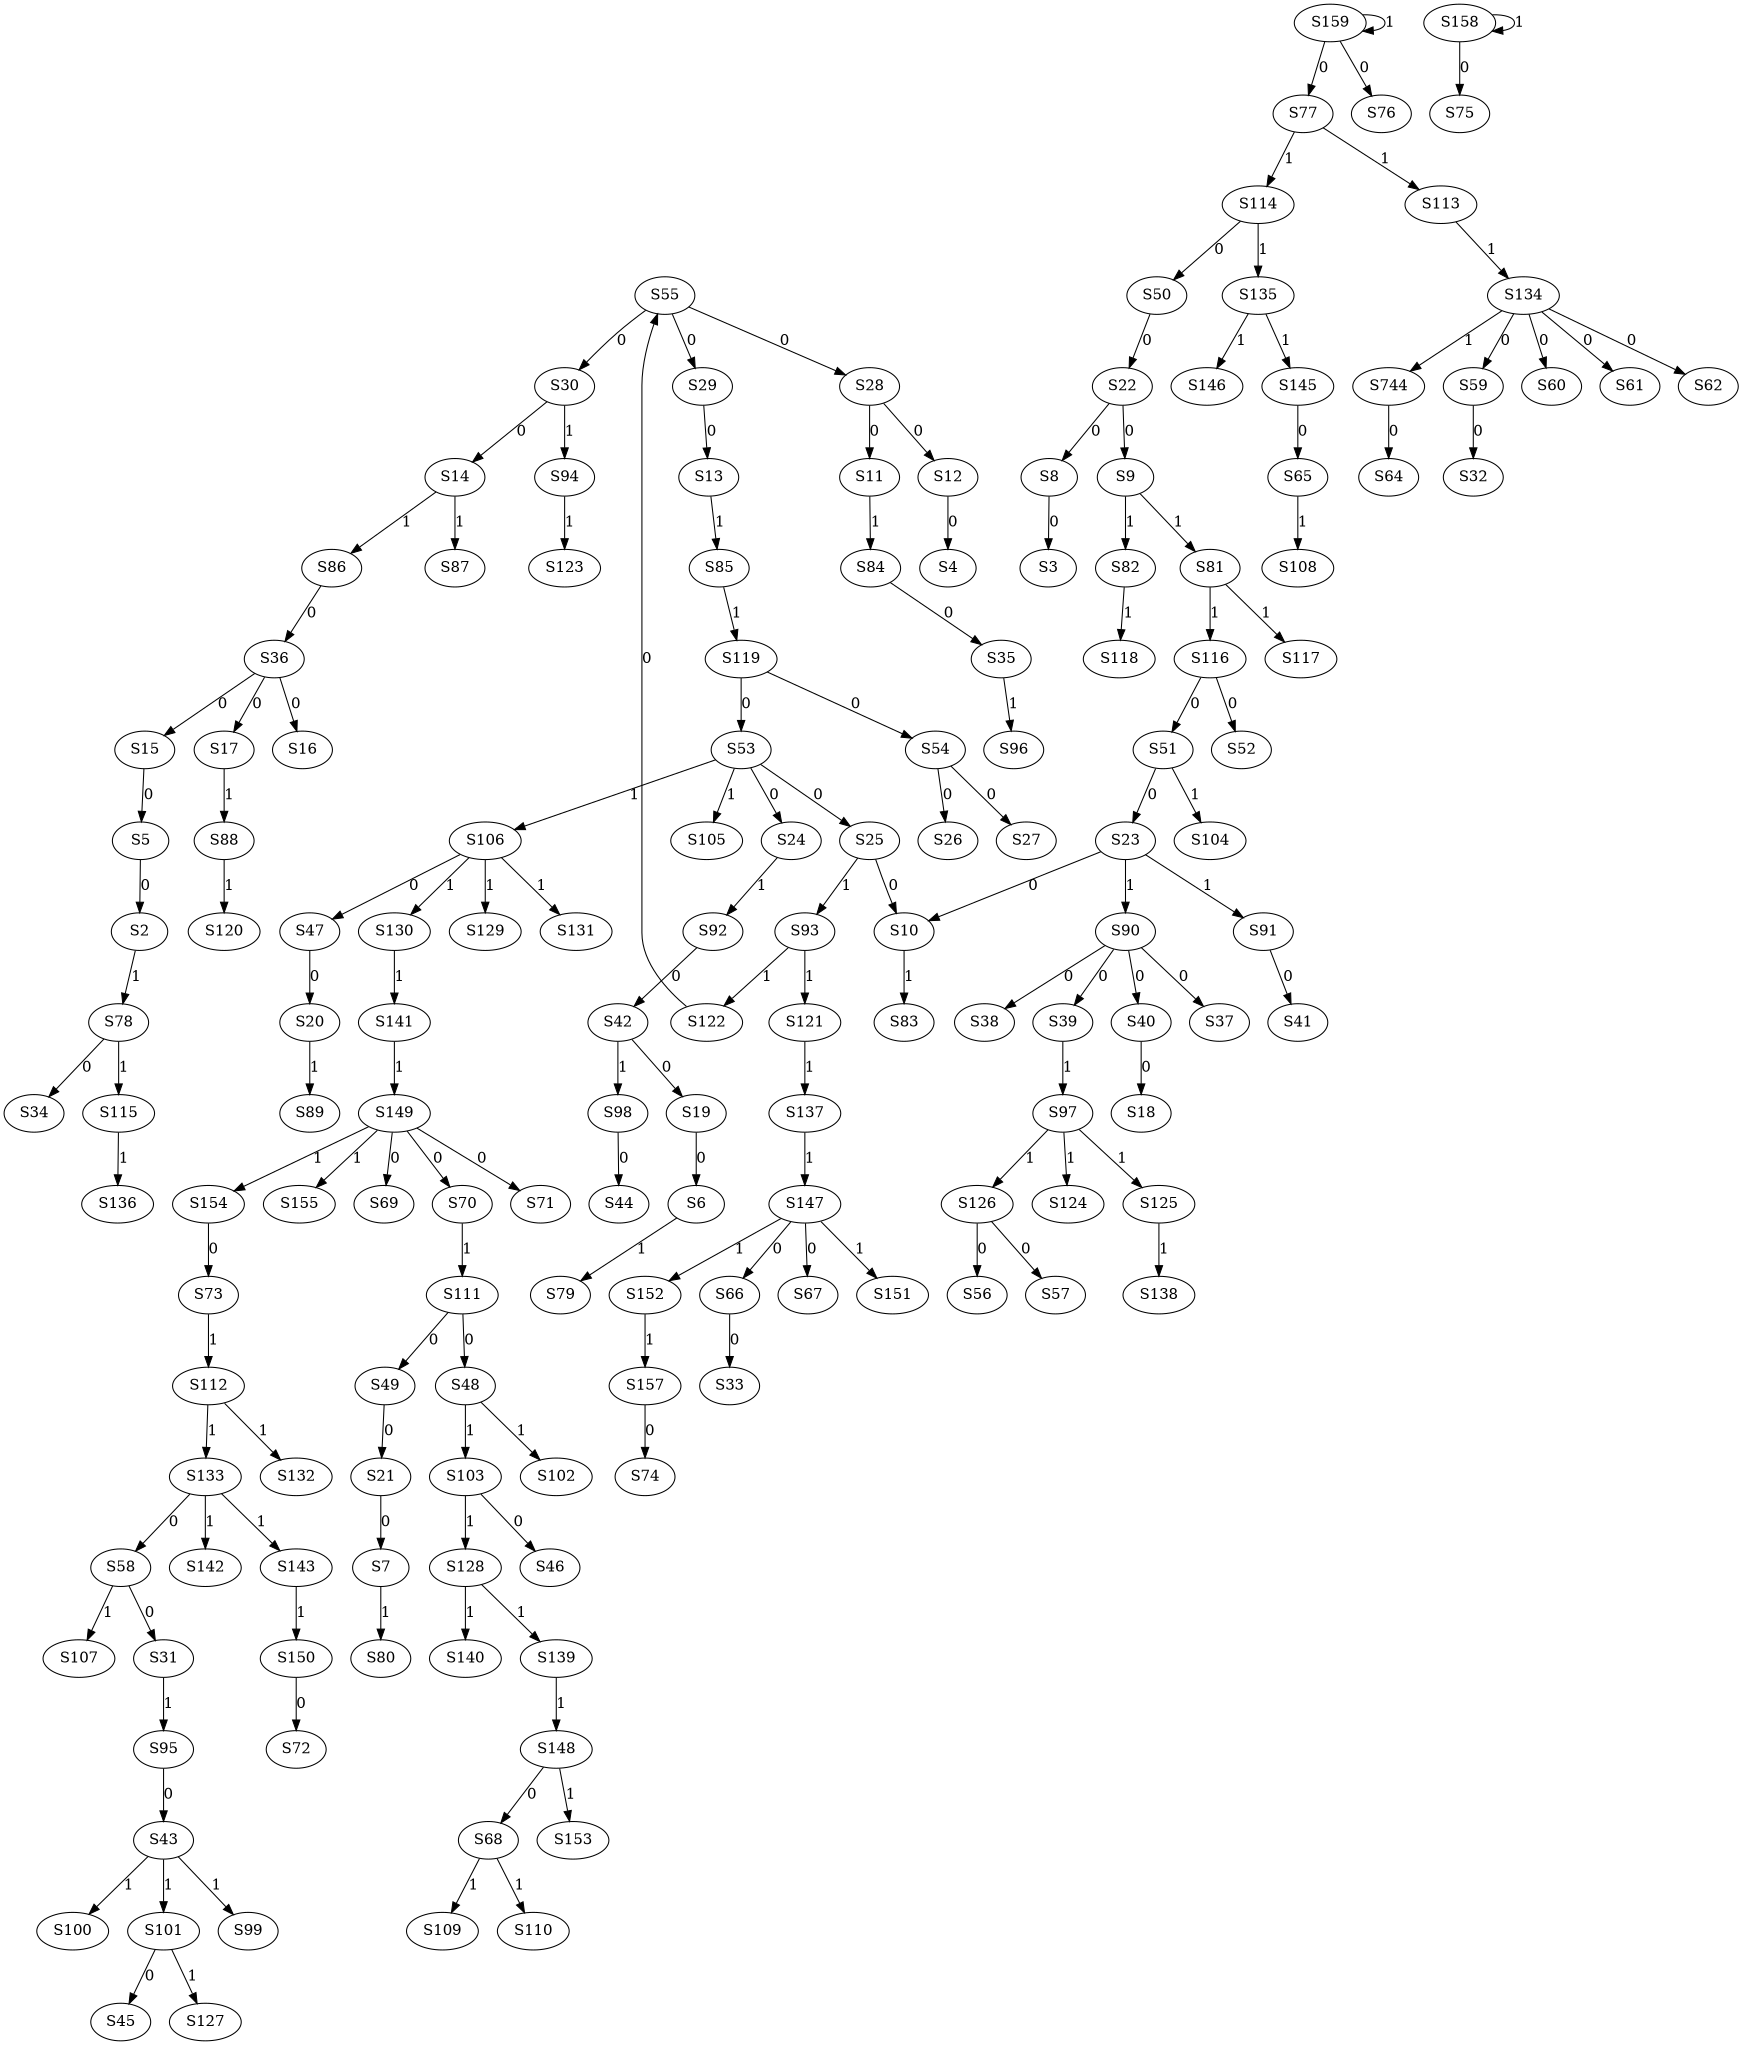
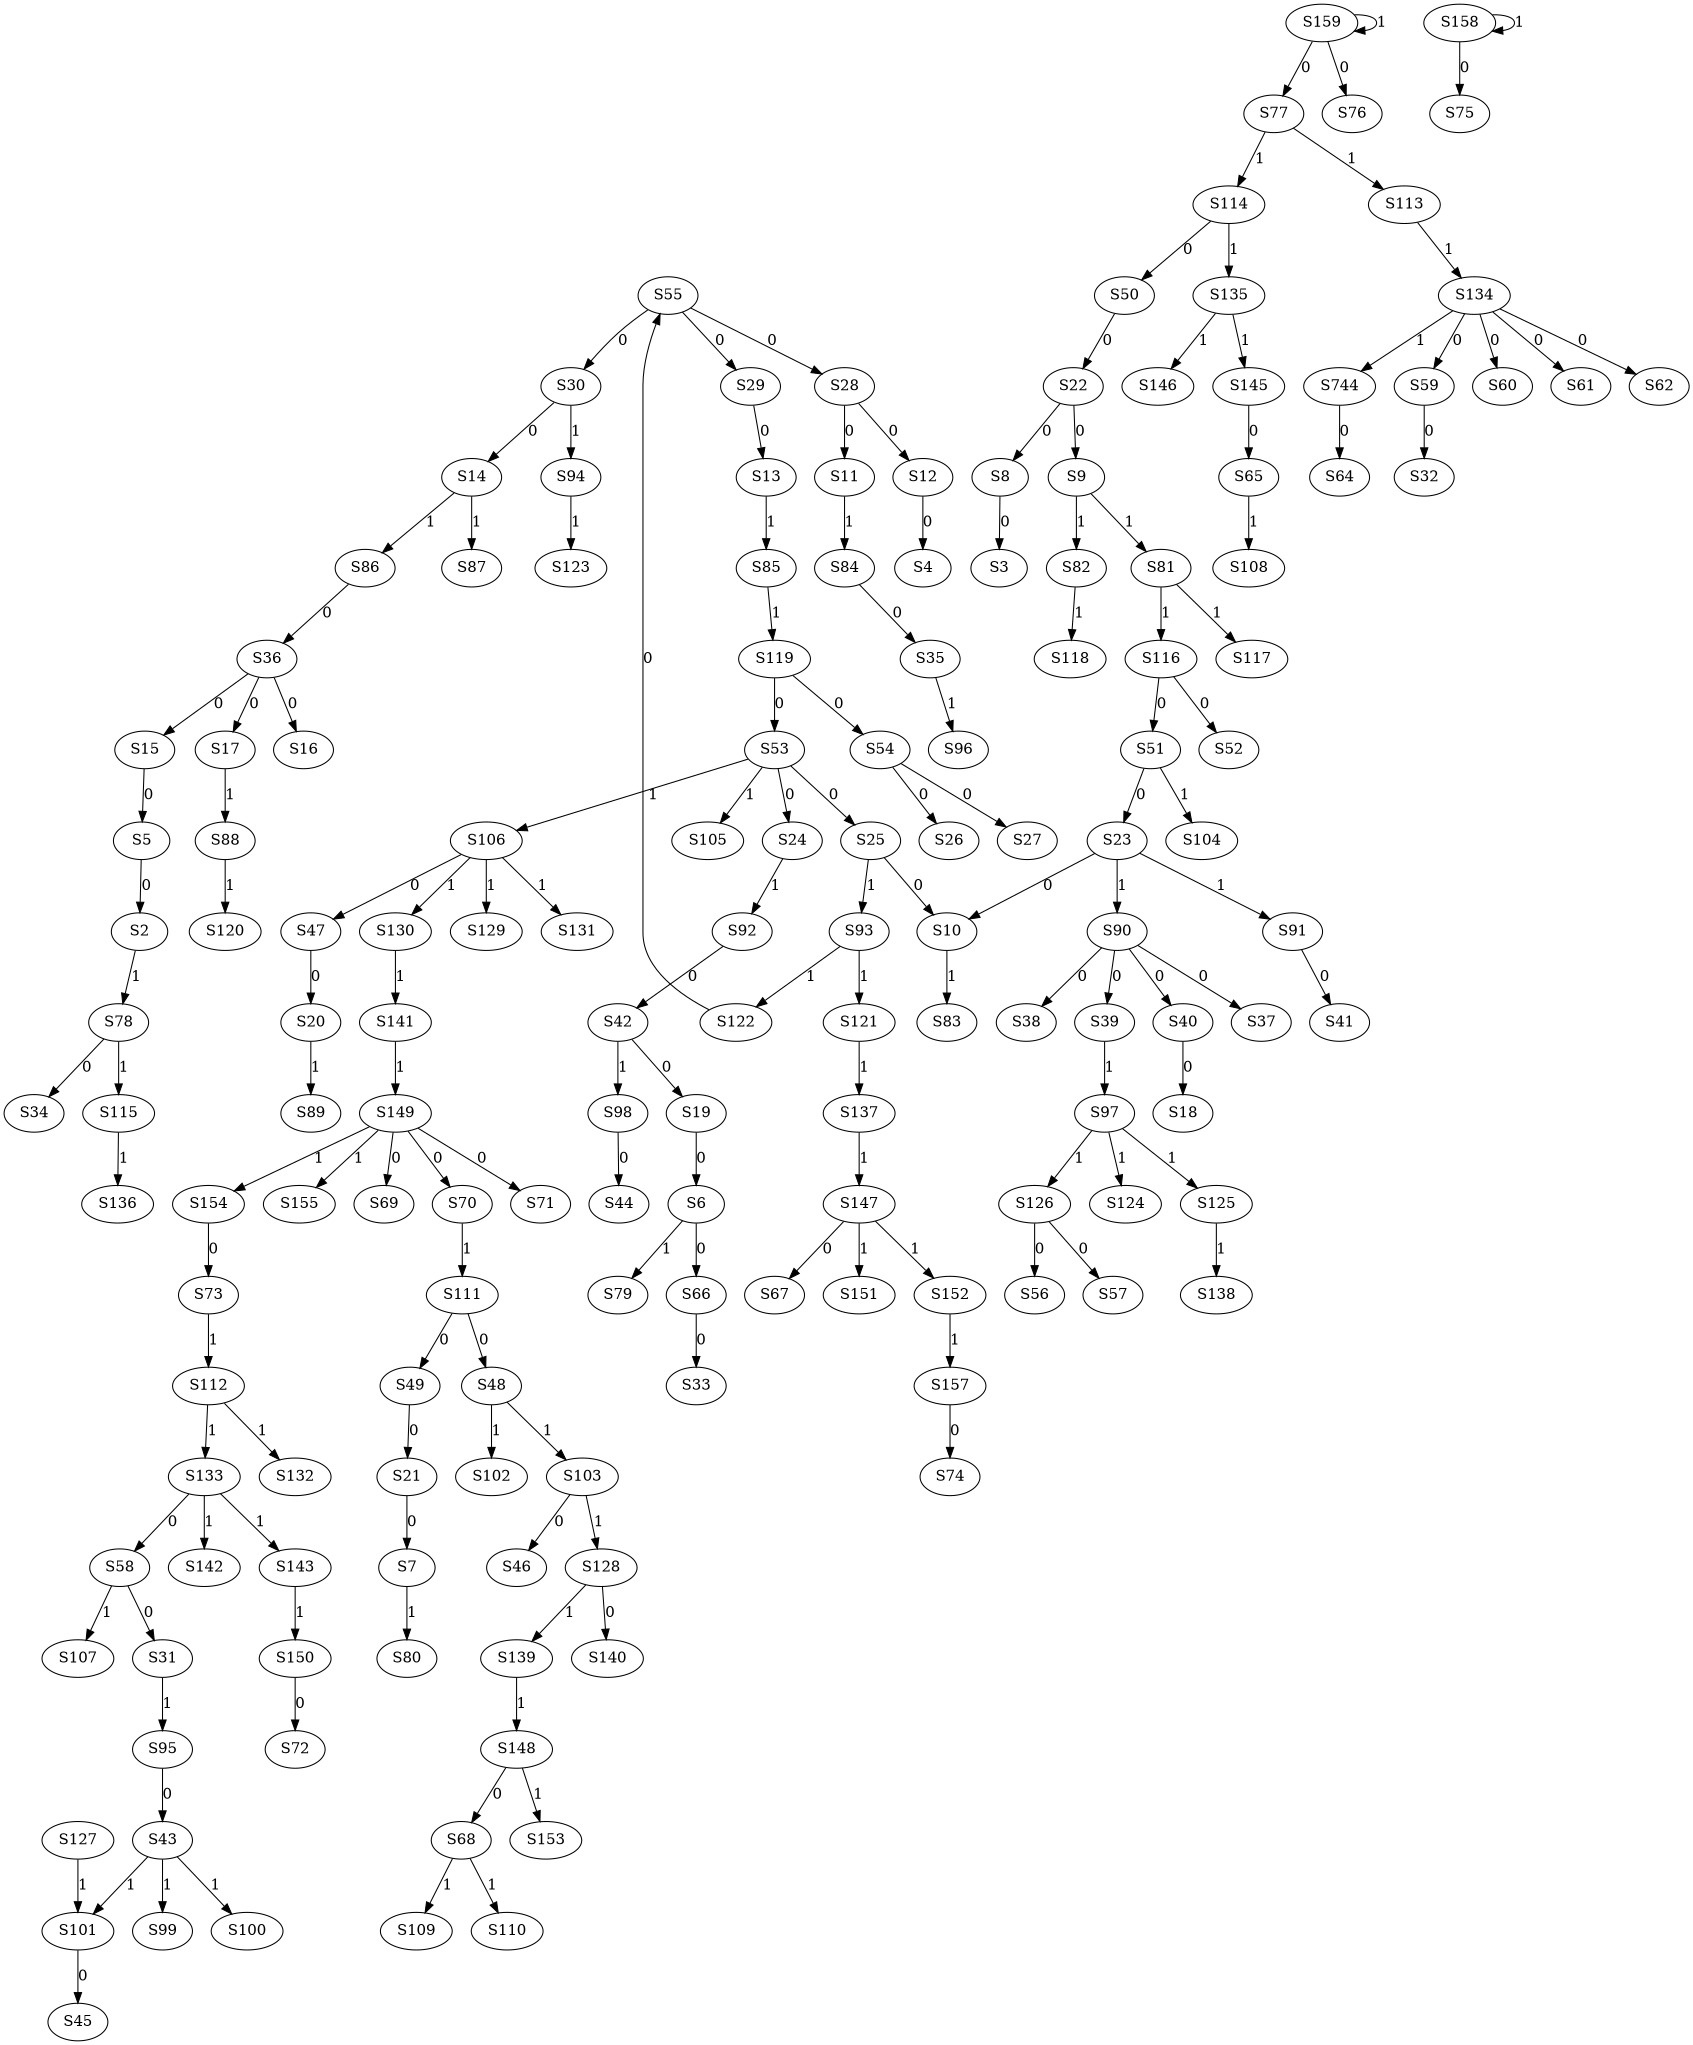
(770, 1246) -> (696, 1244)
(471, 1613) -> (611, 1613)
(182, 1972) -> (78, 1881)
